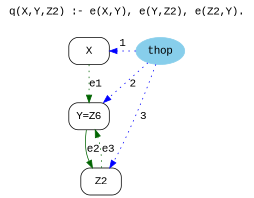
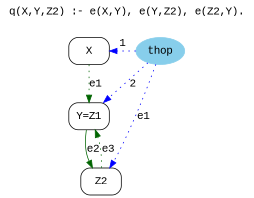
(89, 116) -> (89, 116)
(143, 116) -> (143, 116)
